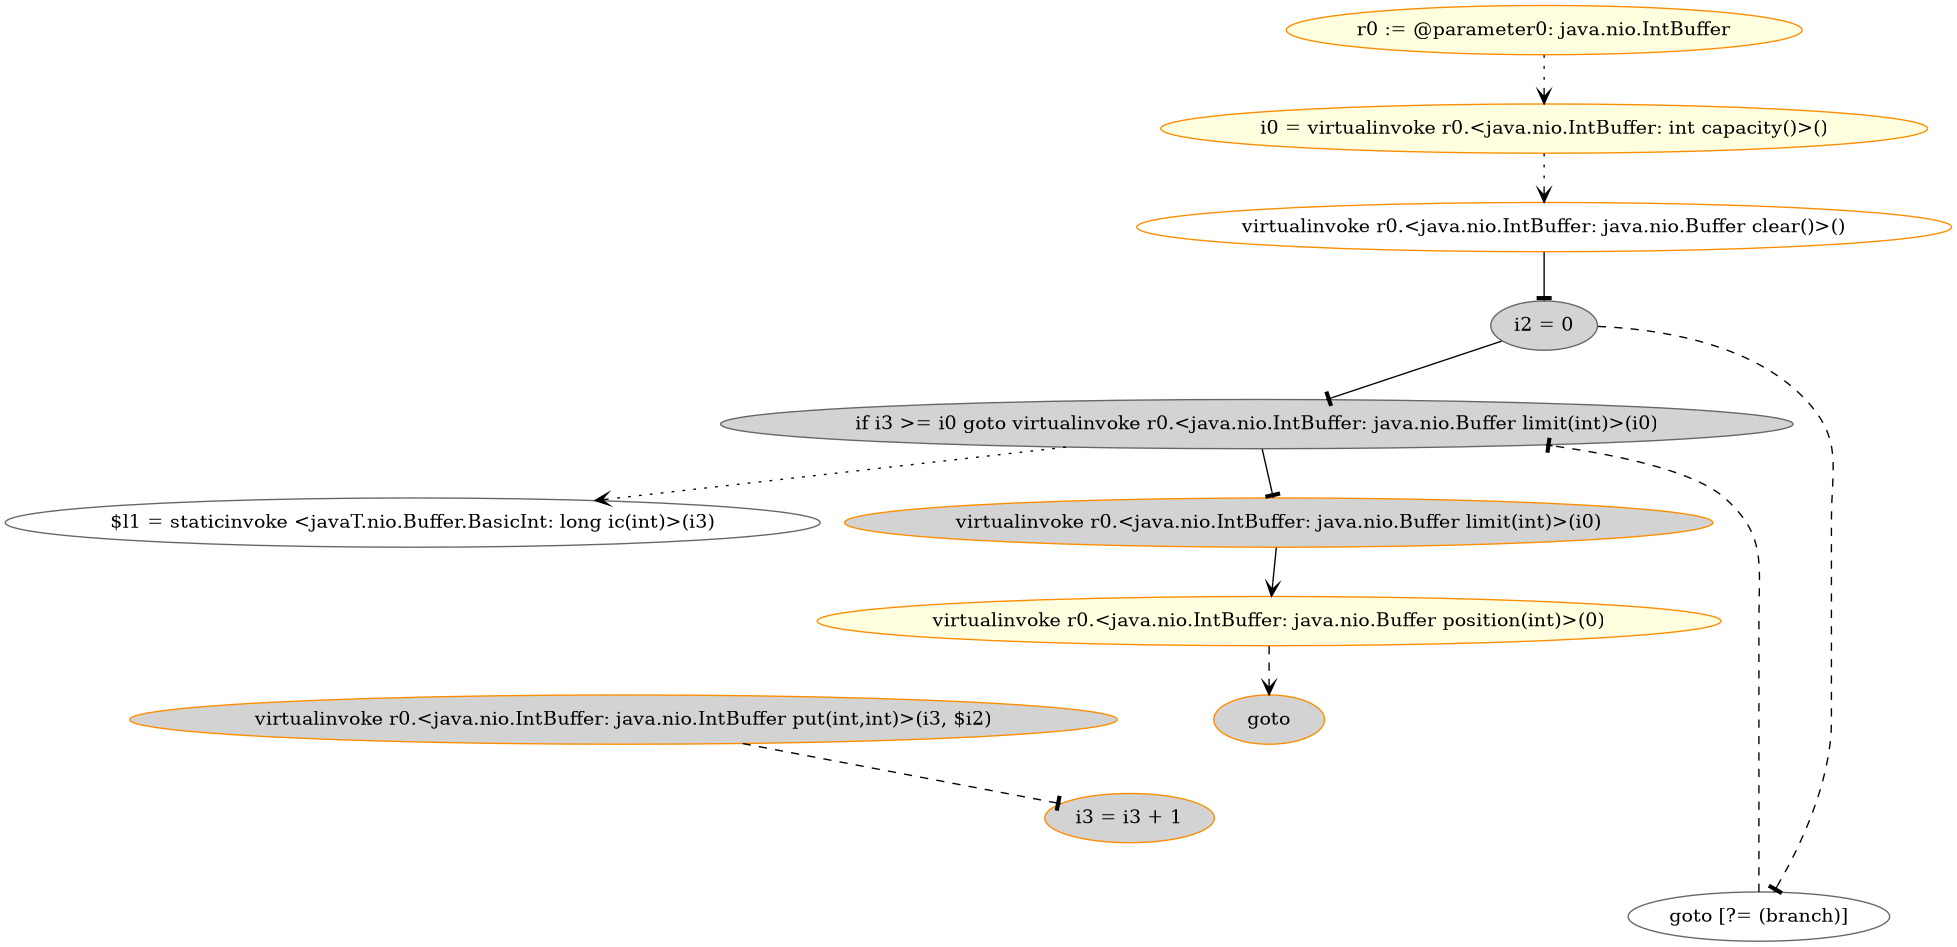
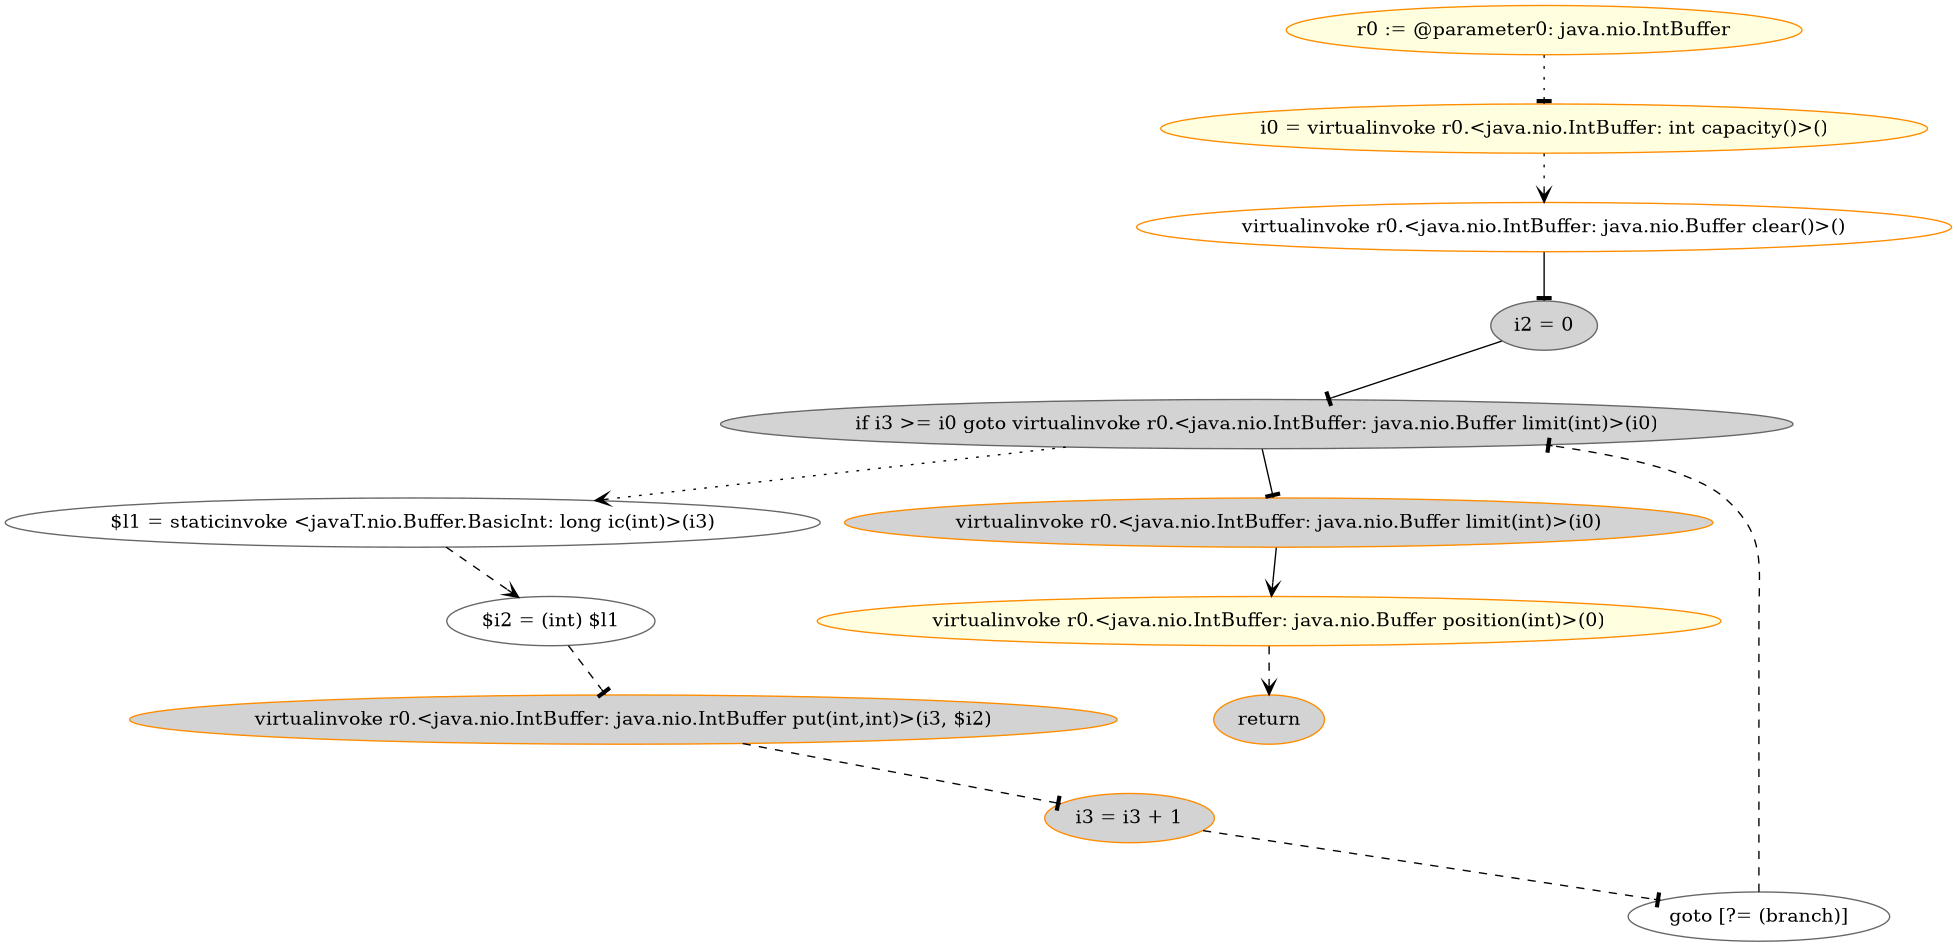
(1544, 73) -> (1544, 73)
(1831, 531) -> (1428, 865)
none -> (551, 621)
(1269, 720) -> (1269, 720)
